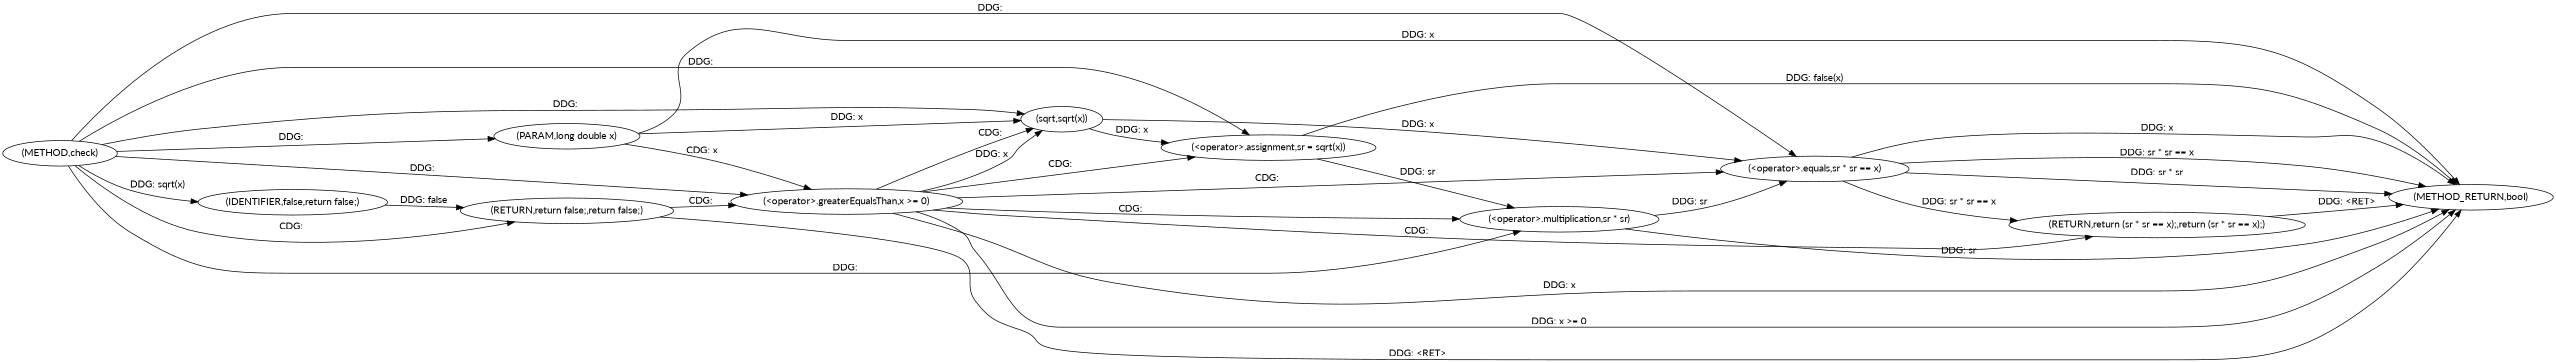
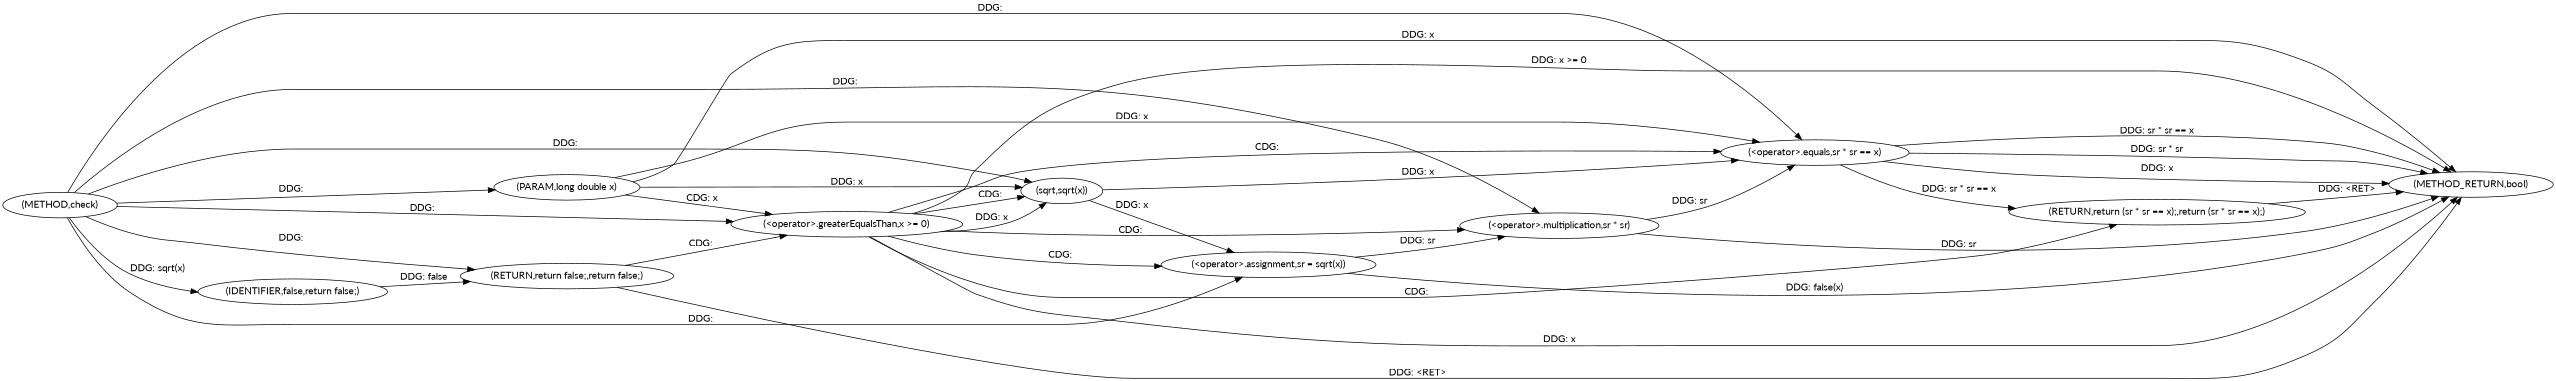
none -> (1180, 122)
(293, 227) -> (293, 238)
